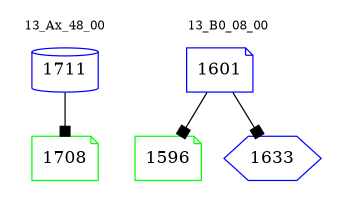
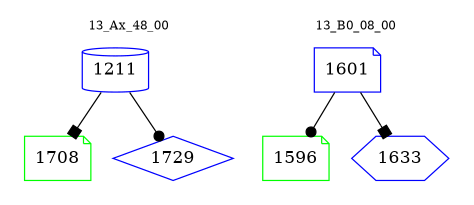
(65, 70) -> (115, 70)
(197, 109) -> (324, 110)
none -> (173, 158)
